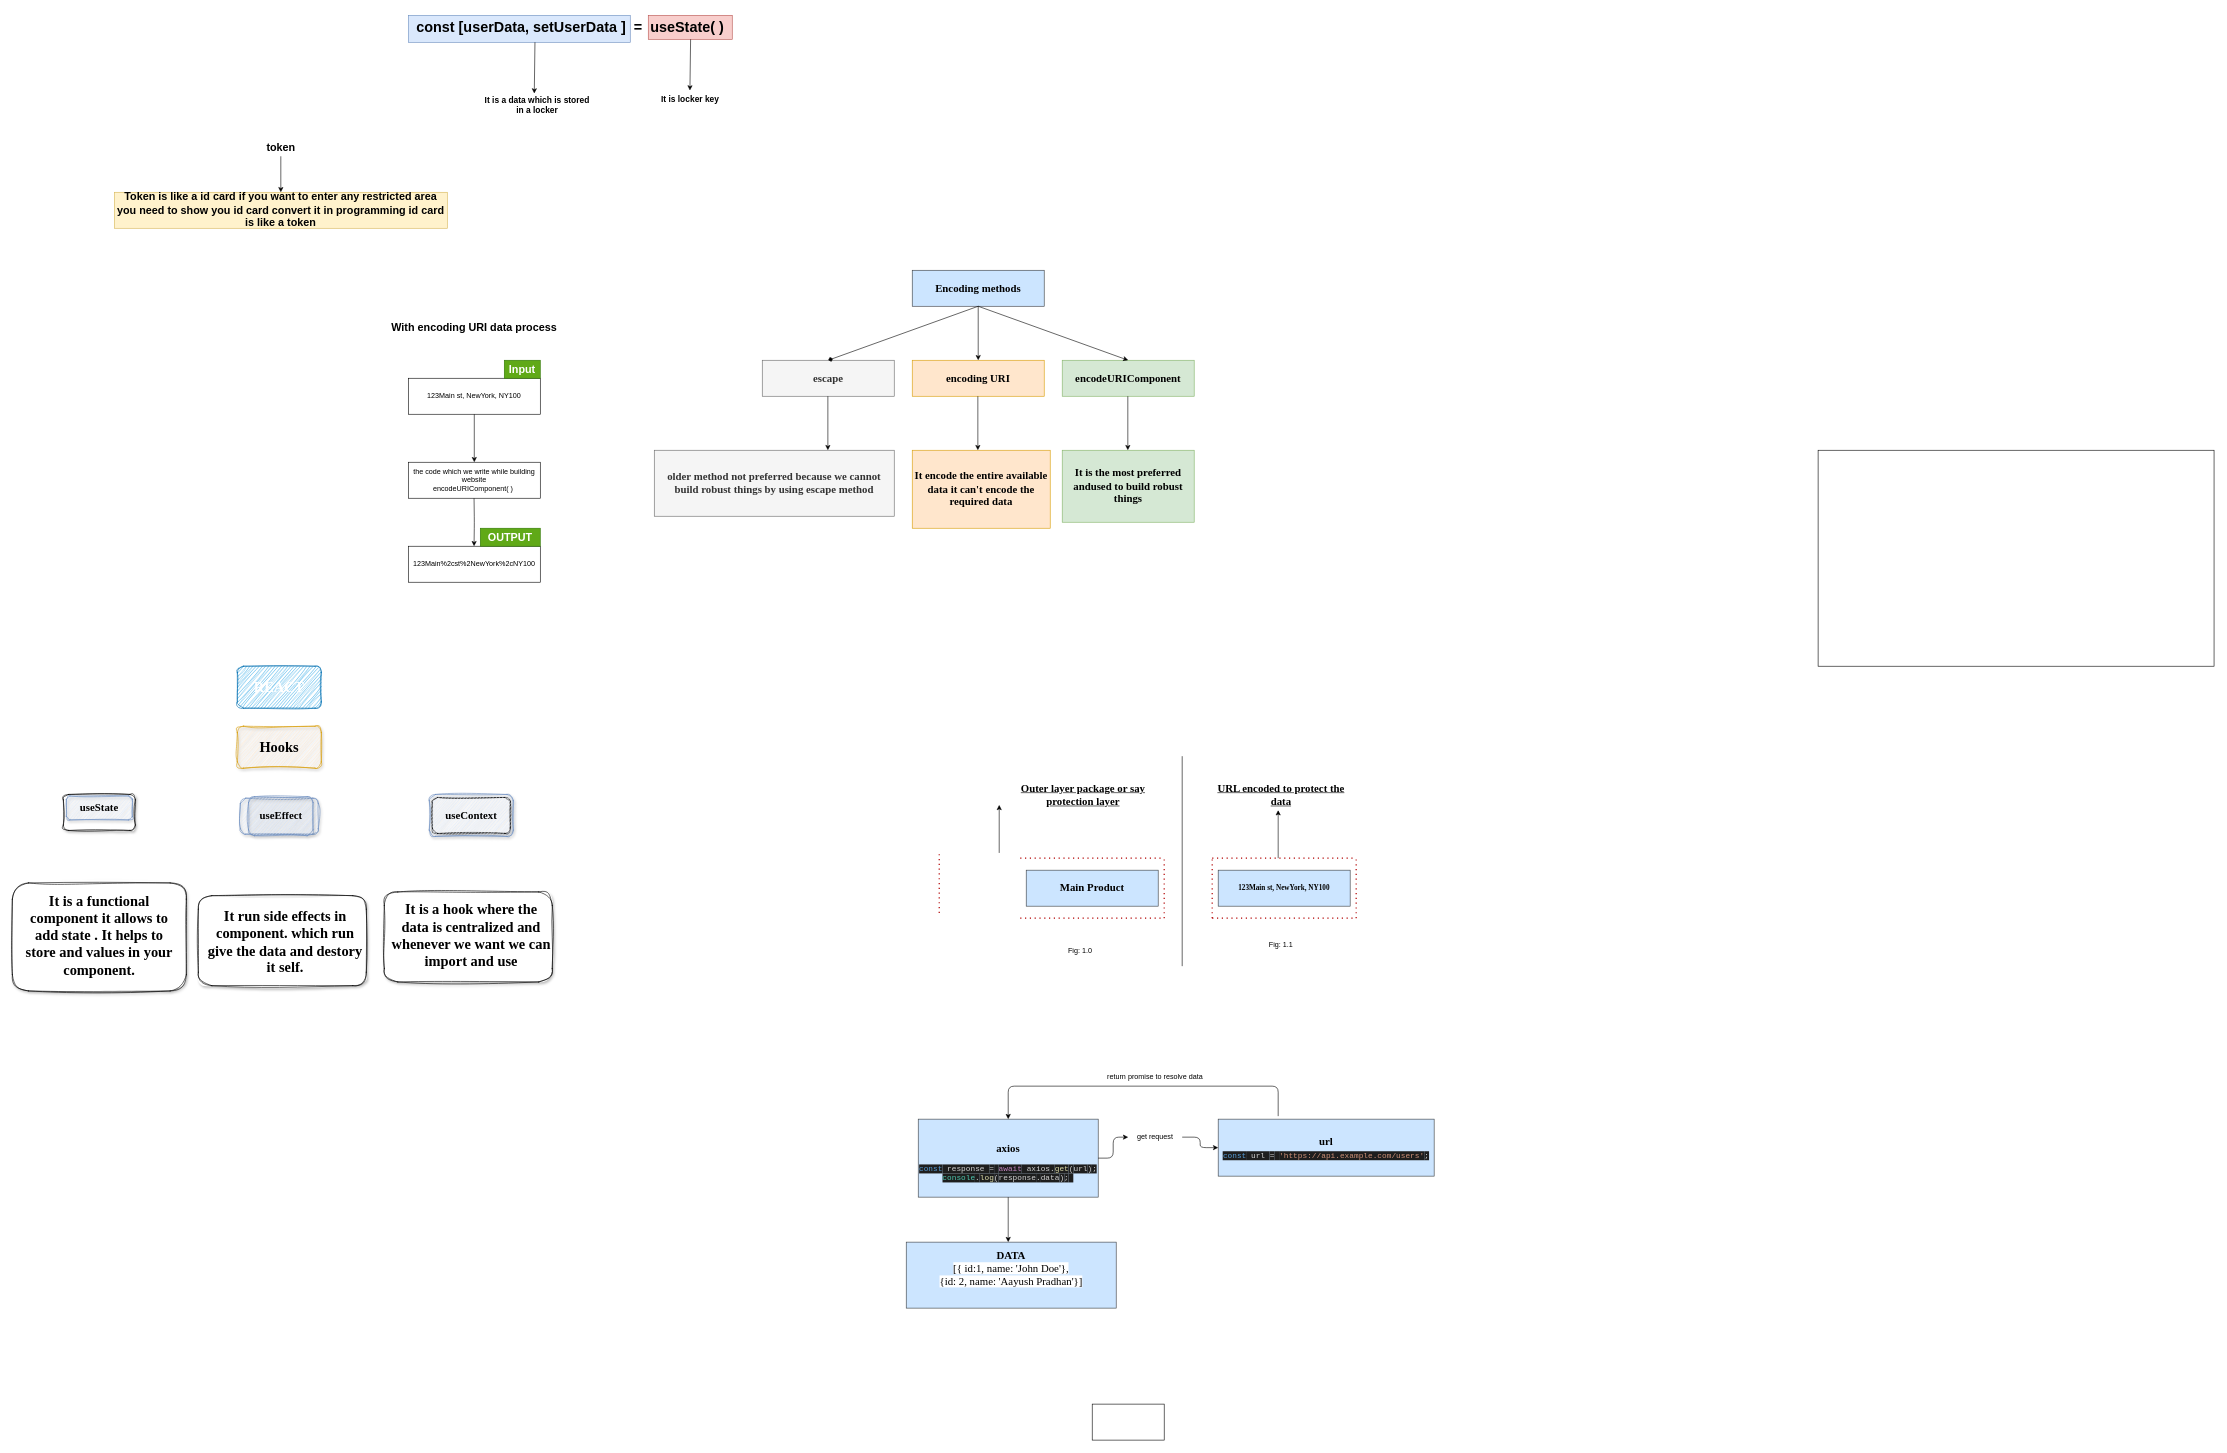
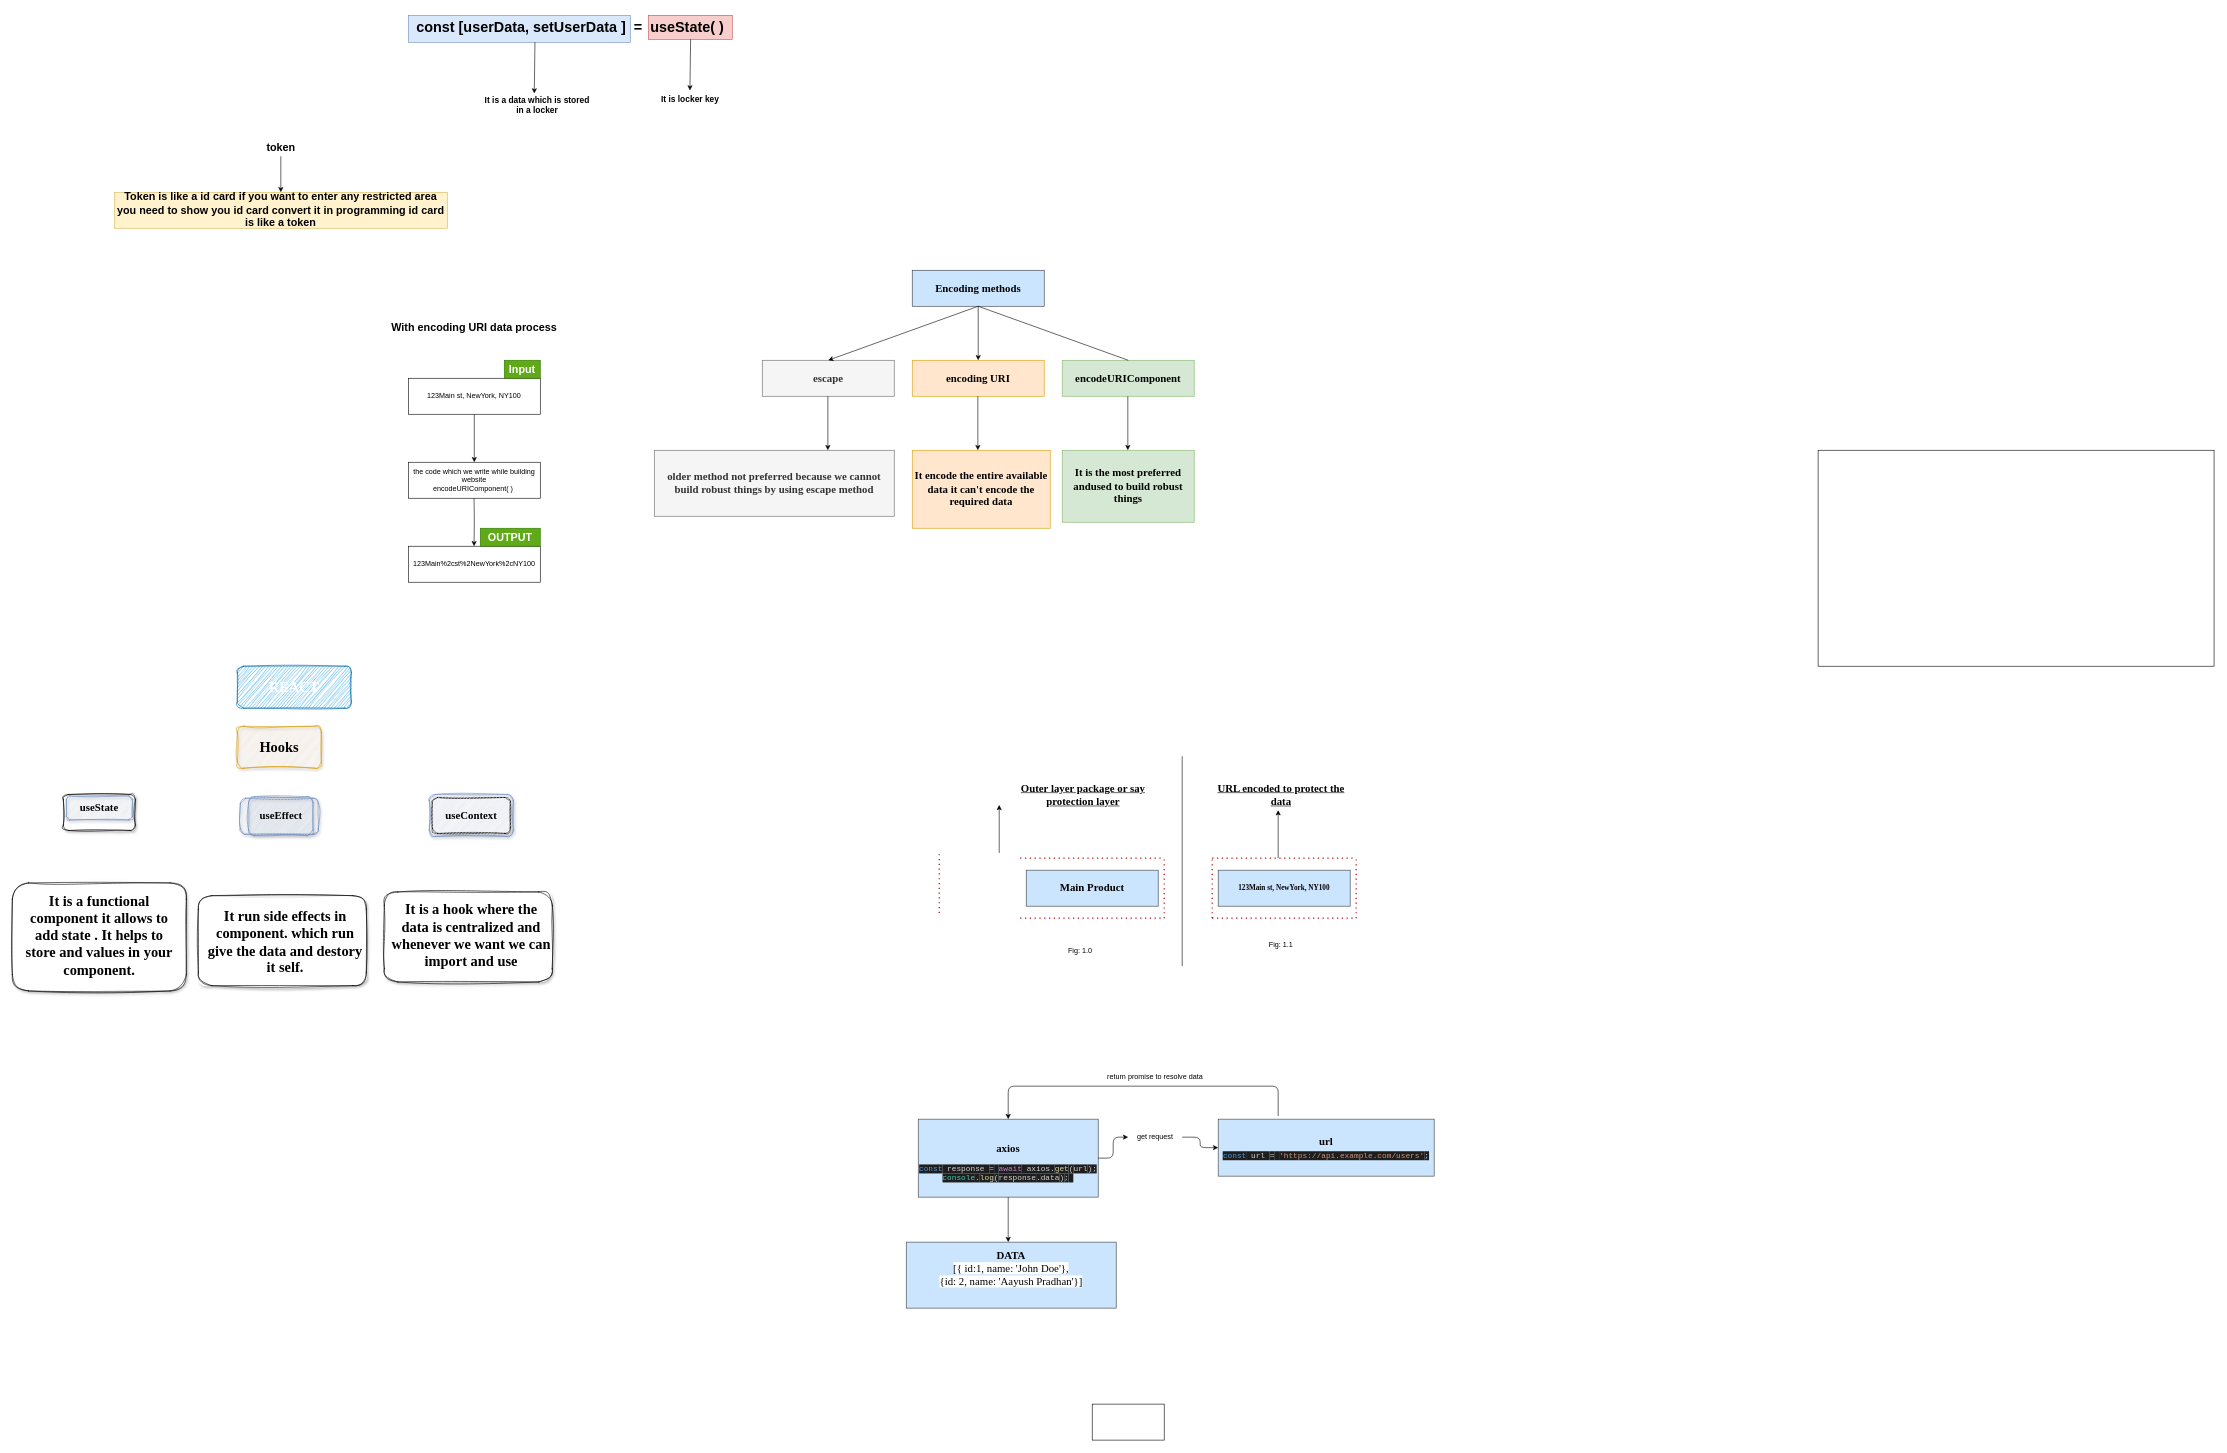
(835, 358) -> (834, 358)
(1123, 358) -> (1125, 359)
(279, 687) -> (294, 687)
